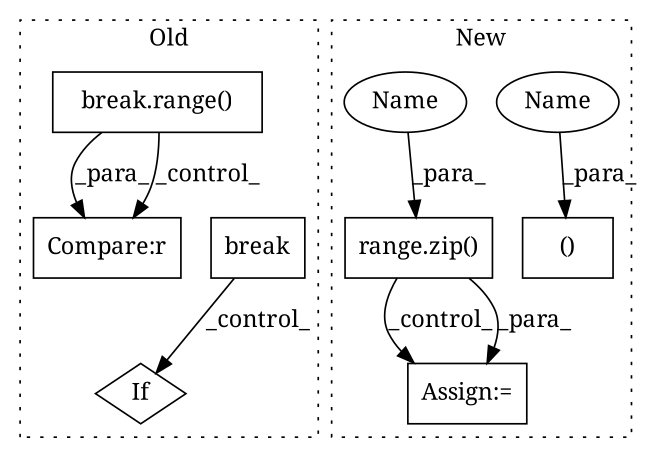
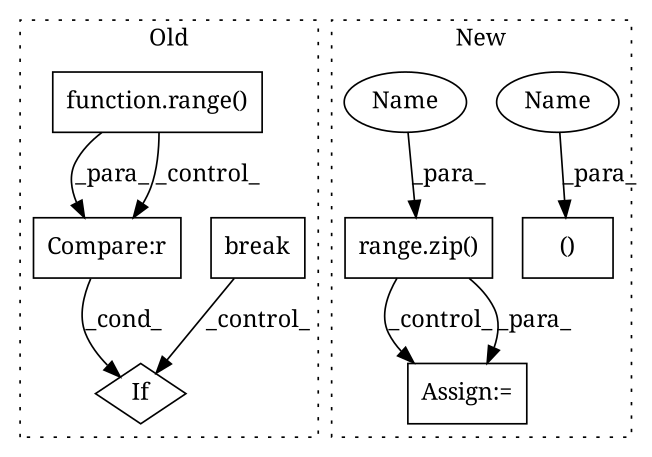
(157, 102) -> (157, 102)
none -> (83, 325)
